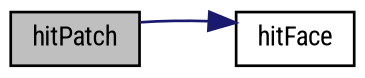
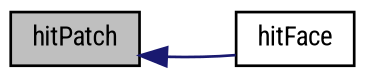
(174, 21) -> (201, 57)
